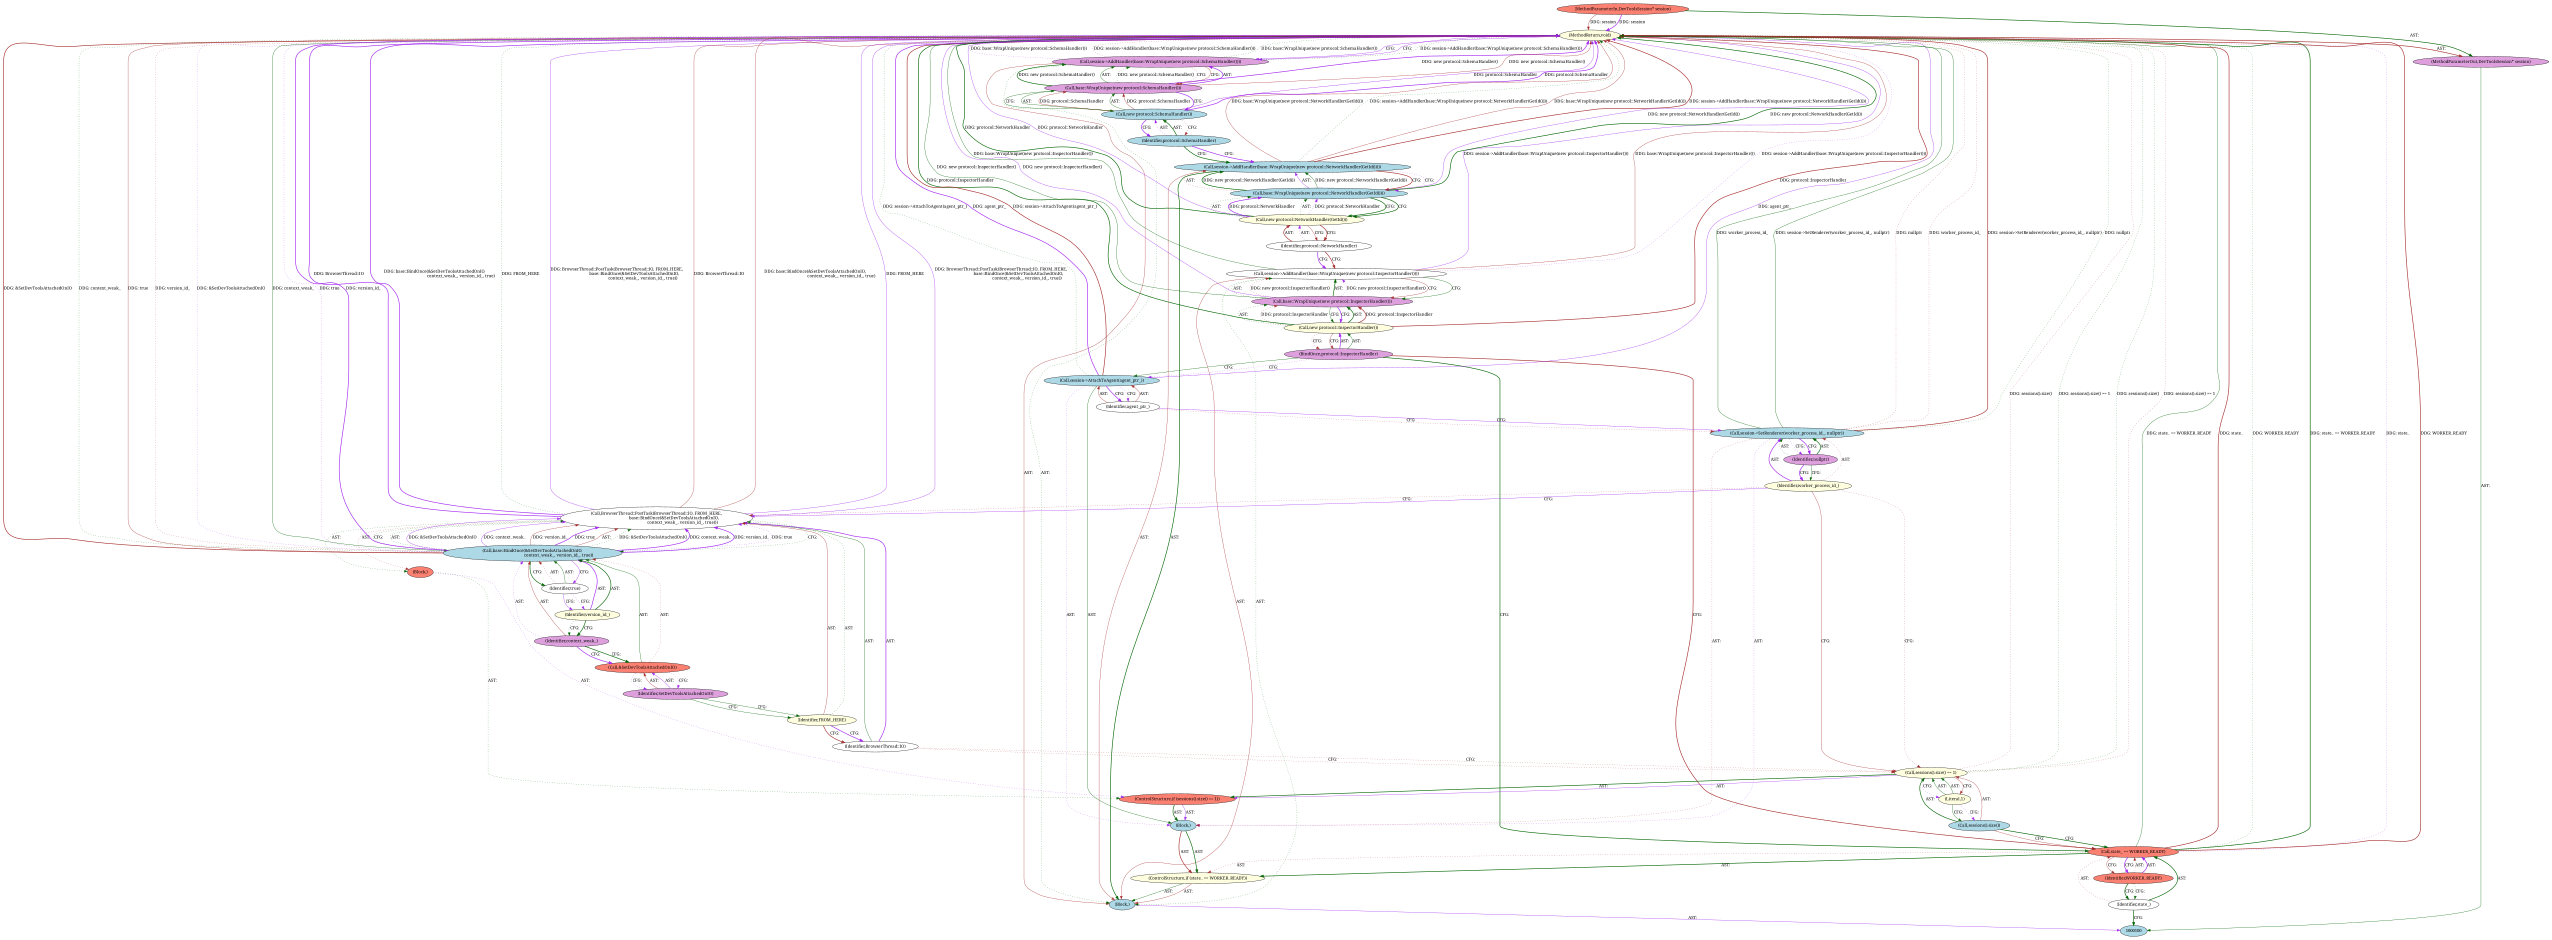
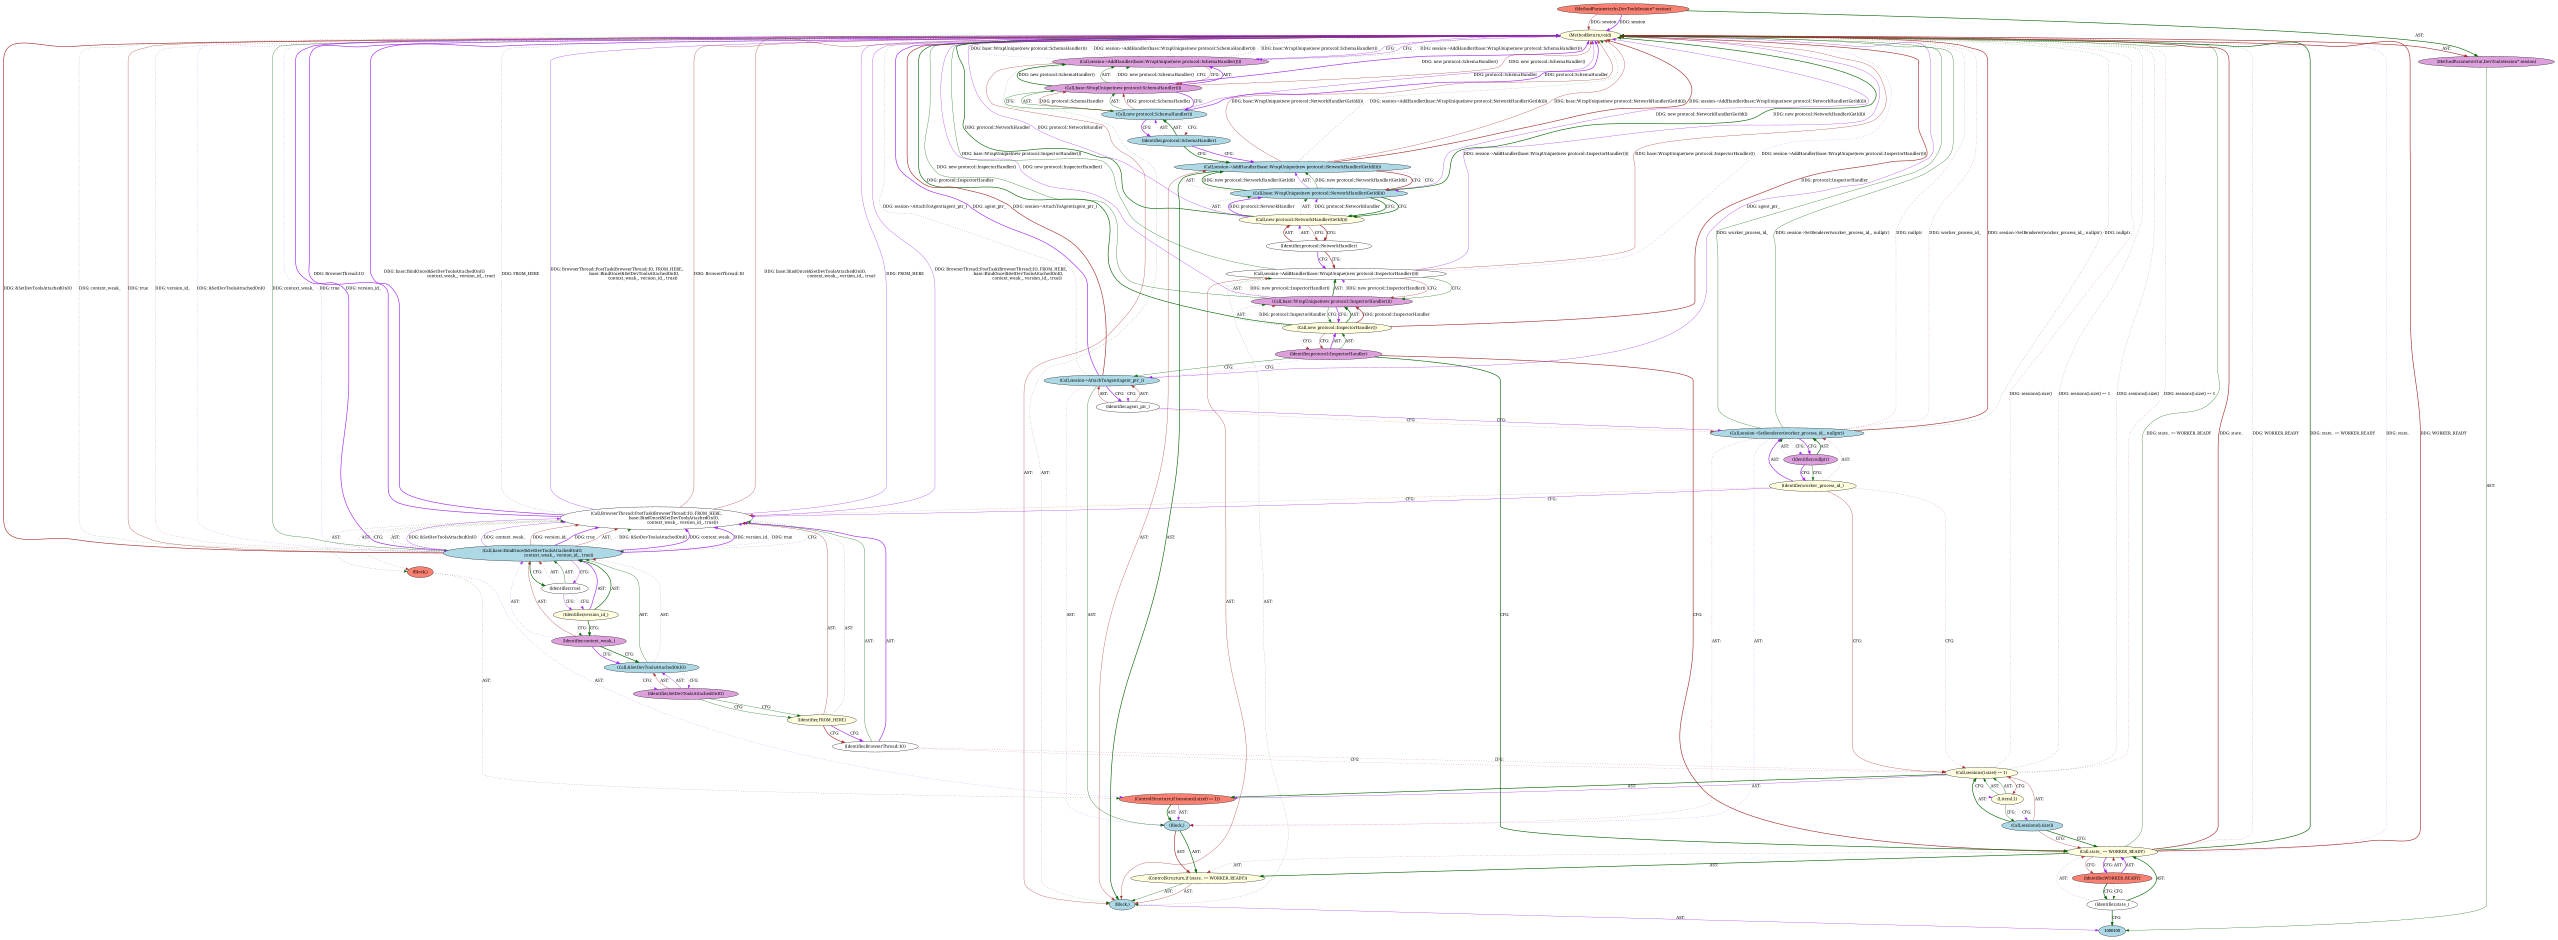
(1339, 354) -> (1329, 354)
(642, 668) -> (652, 668)
(2133, 852) -> (2112, 852)
